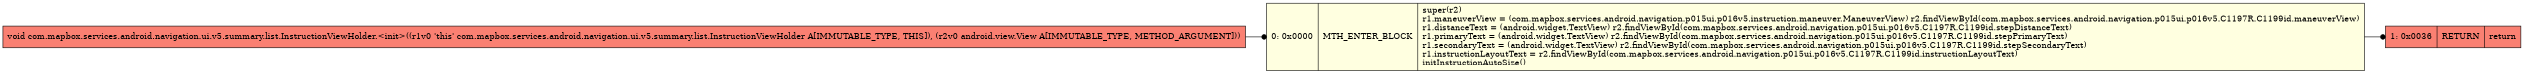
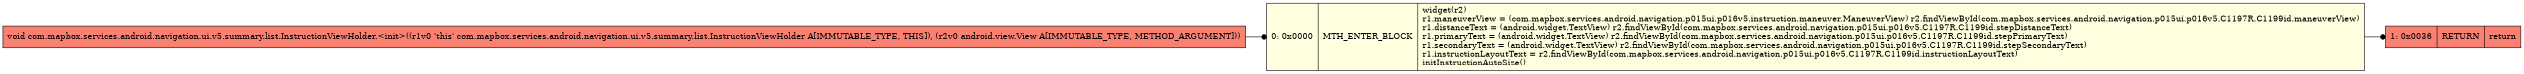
(1442, 10) -> (1445, 10)
